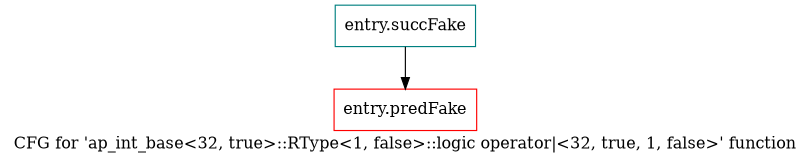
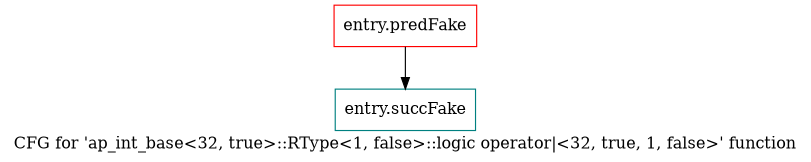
(405, 62) -> (405, 62)
